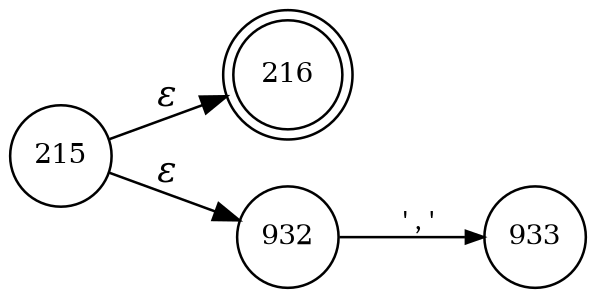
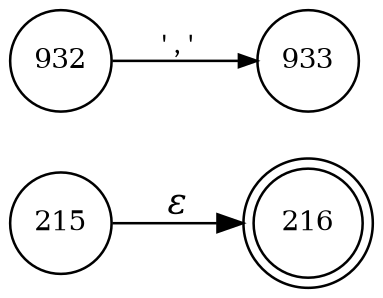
(162, 192) -> none
